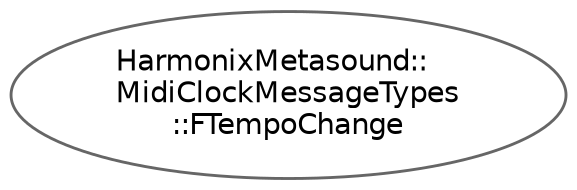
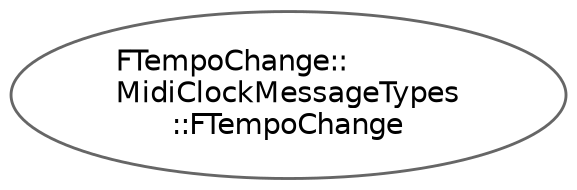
(289, 95) -> (289, 95)
